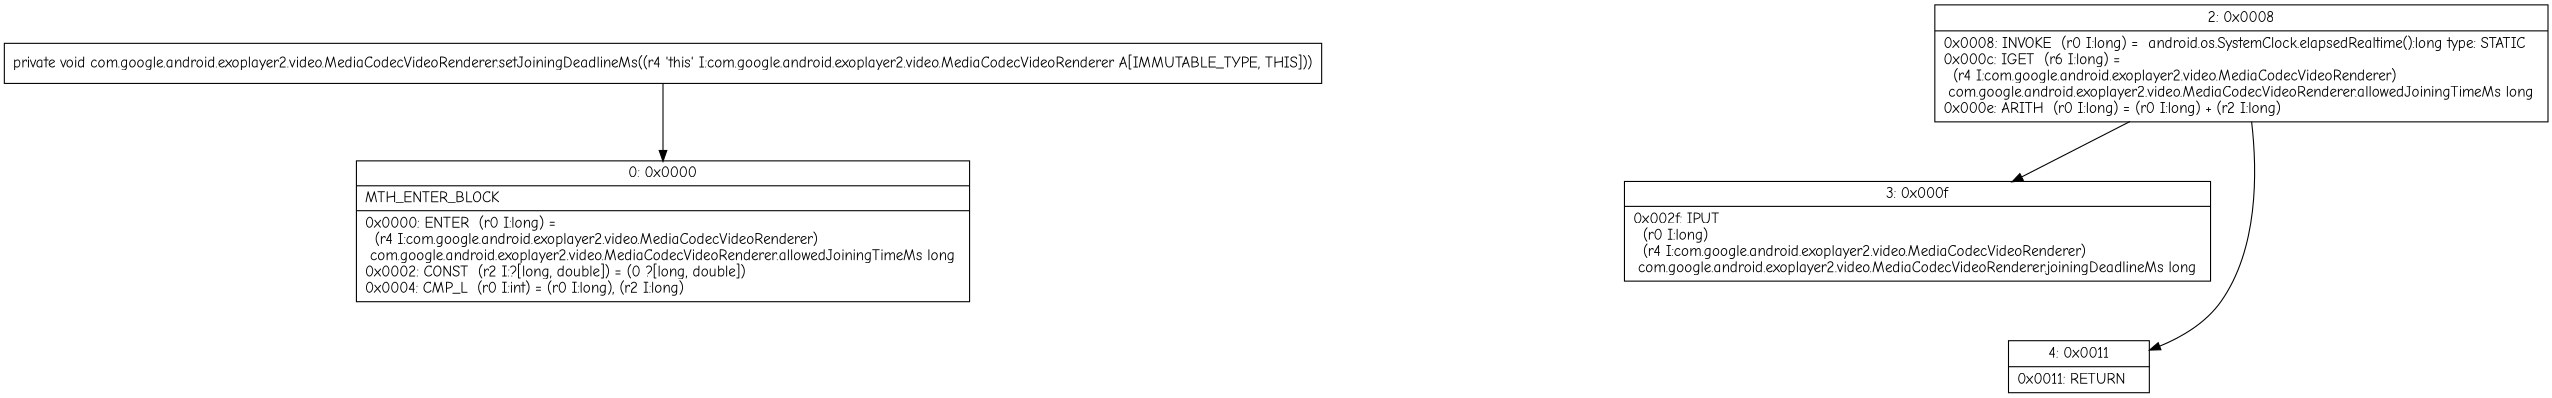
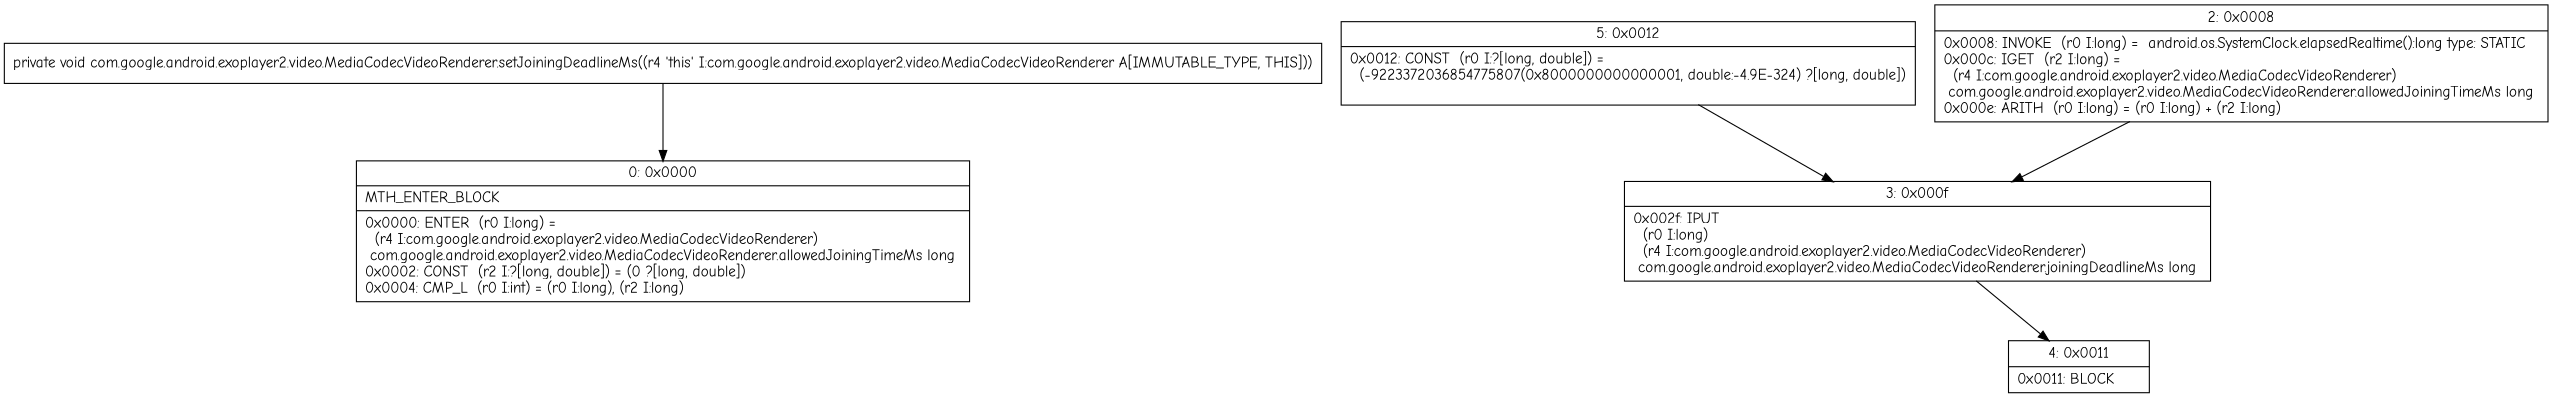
(2035, 60) -> (2035, 60)
none -> (1628, 63)
(2244, 252) -> (2008, 307)
(2079, 379) -> (2073, 379)
